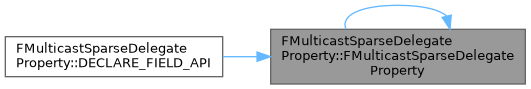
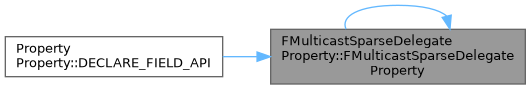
(114, 57) -> (114, 57)
